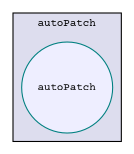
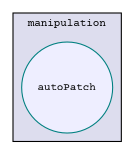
(67, 23) -> (67, 23)
